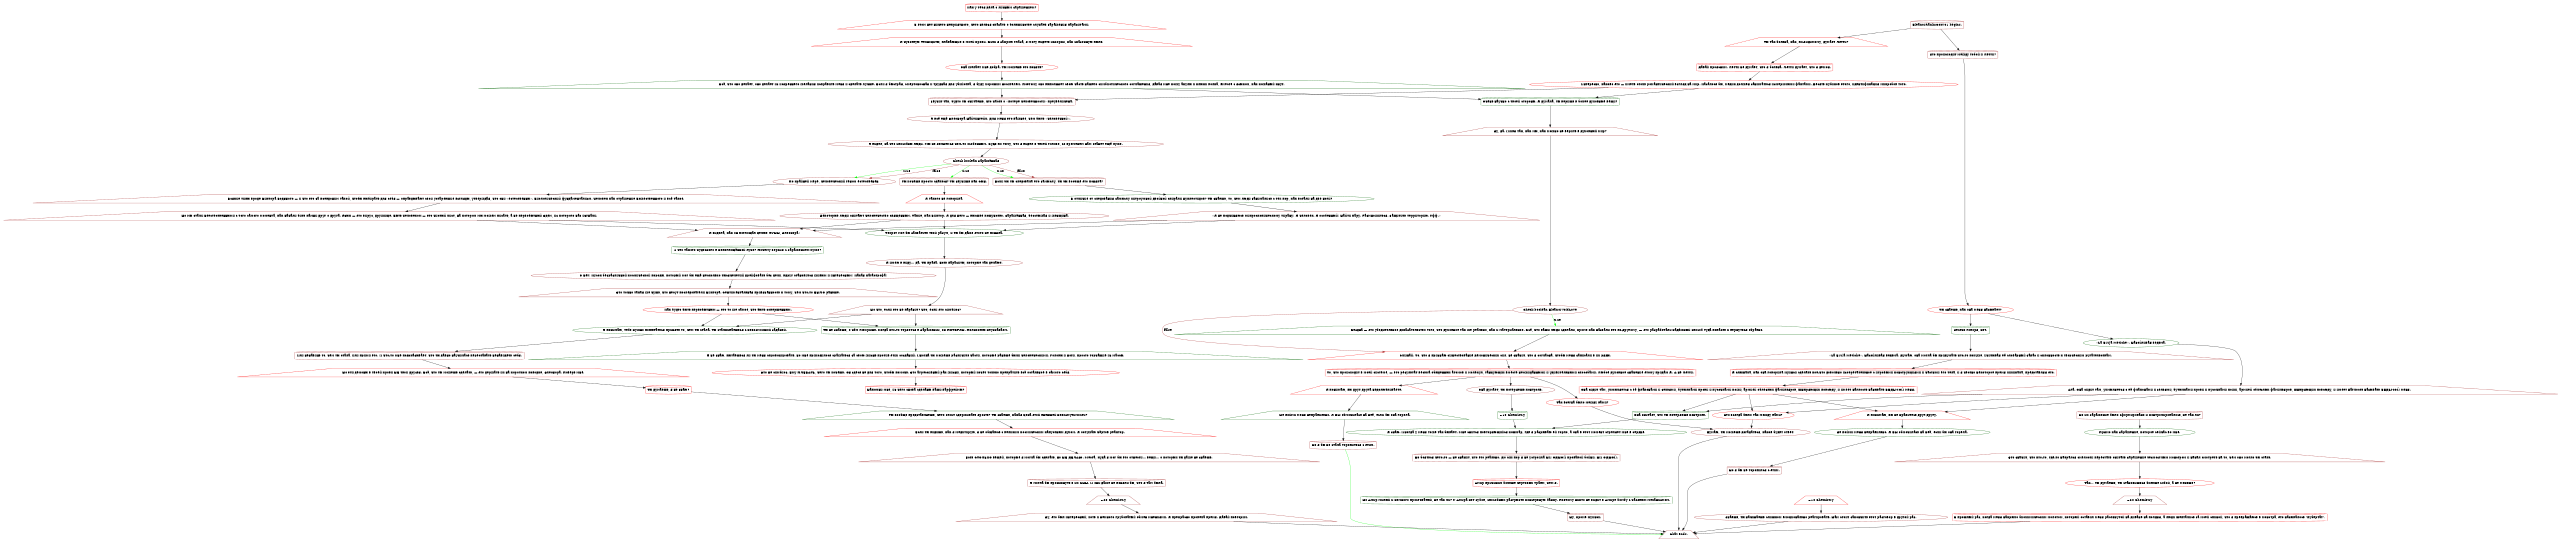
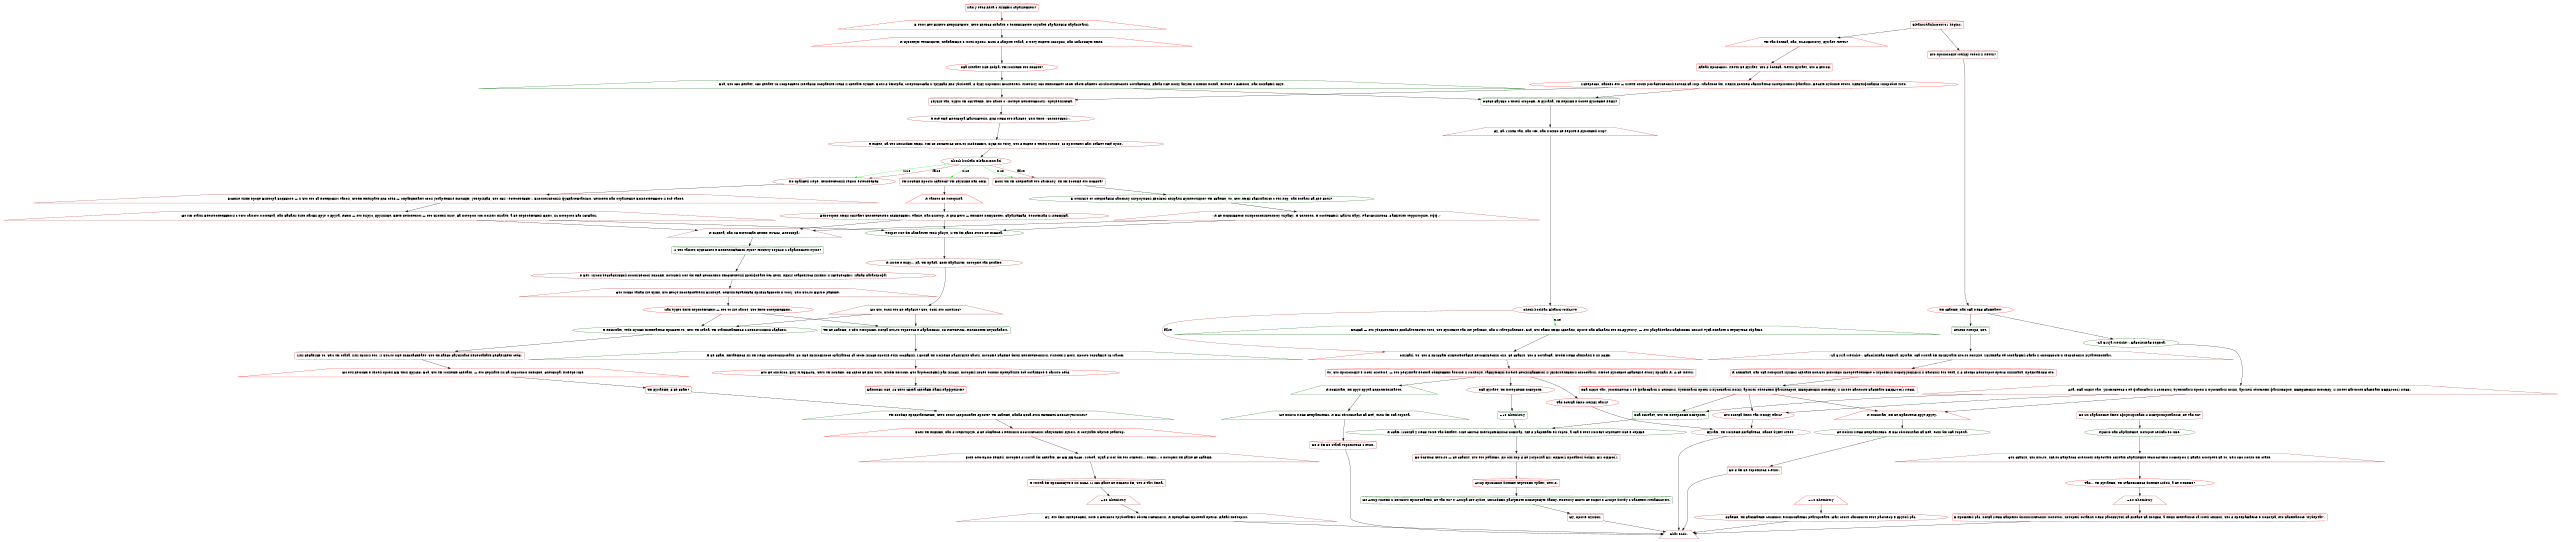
(976, 161) -> (976, 161)
(1364, 390) -> (1364, 390)
(1470, 531) -> (1470, 531)
